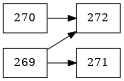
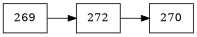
(58, 18) -> (131, 18)
(98, 63) -> none
